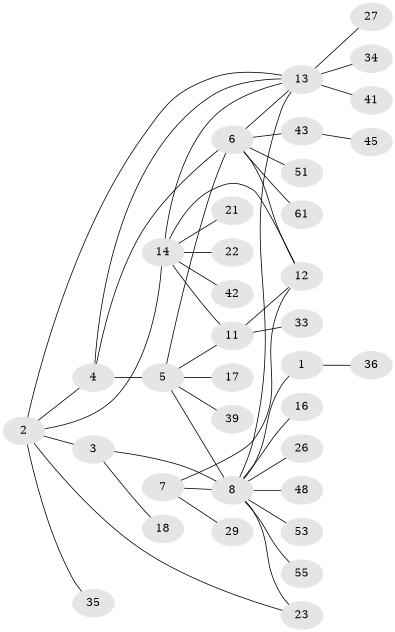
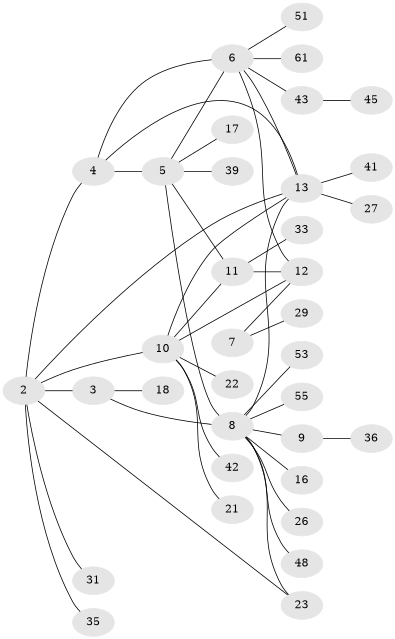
(371, 59) -> none
(163, 253) -> (163, 349)
(302, 365) -> (302, 439)
(198, 489) -> none
none -> (93, 581)
